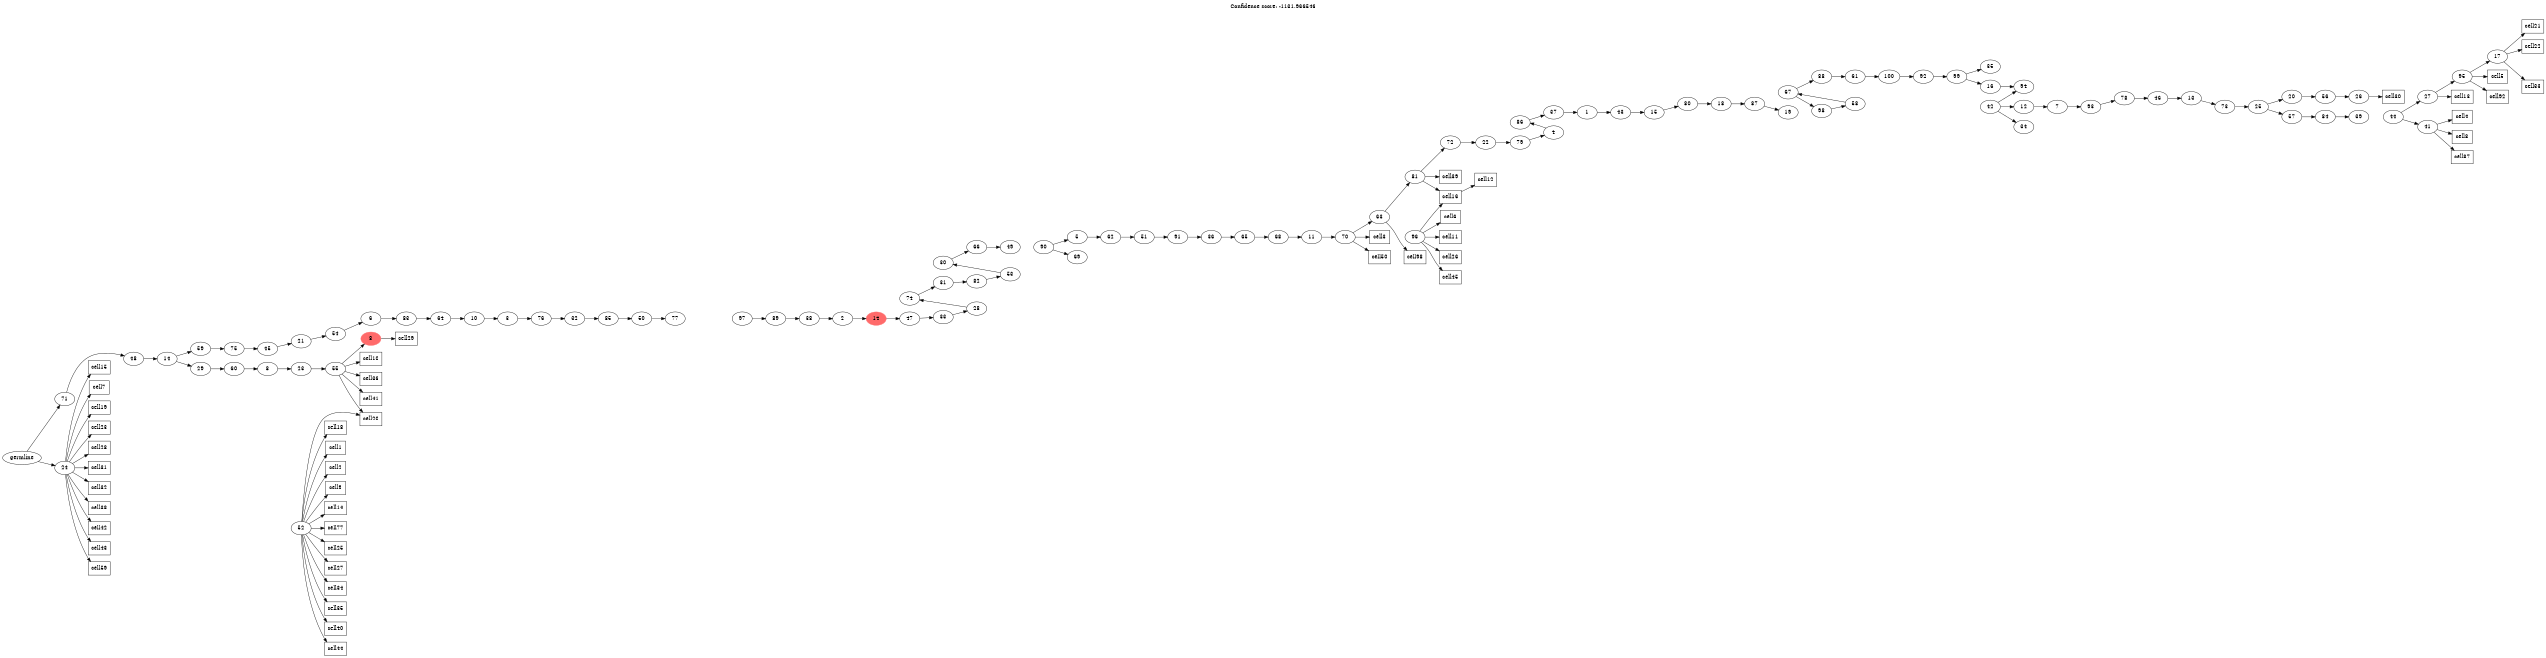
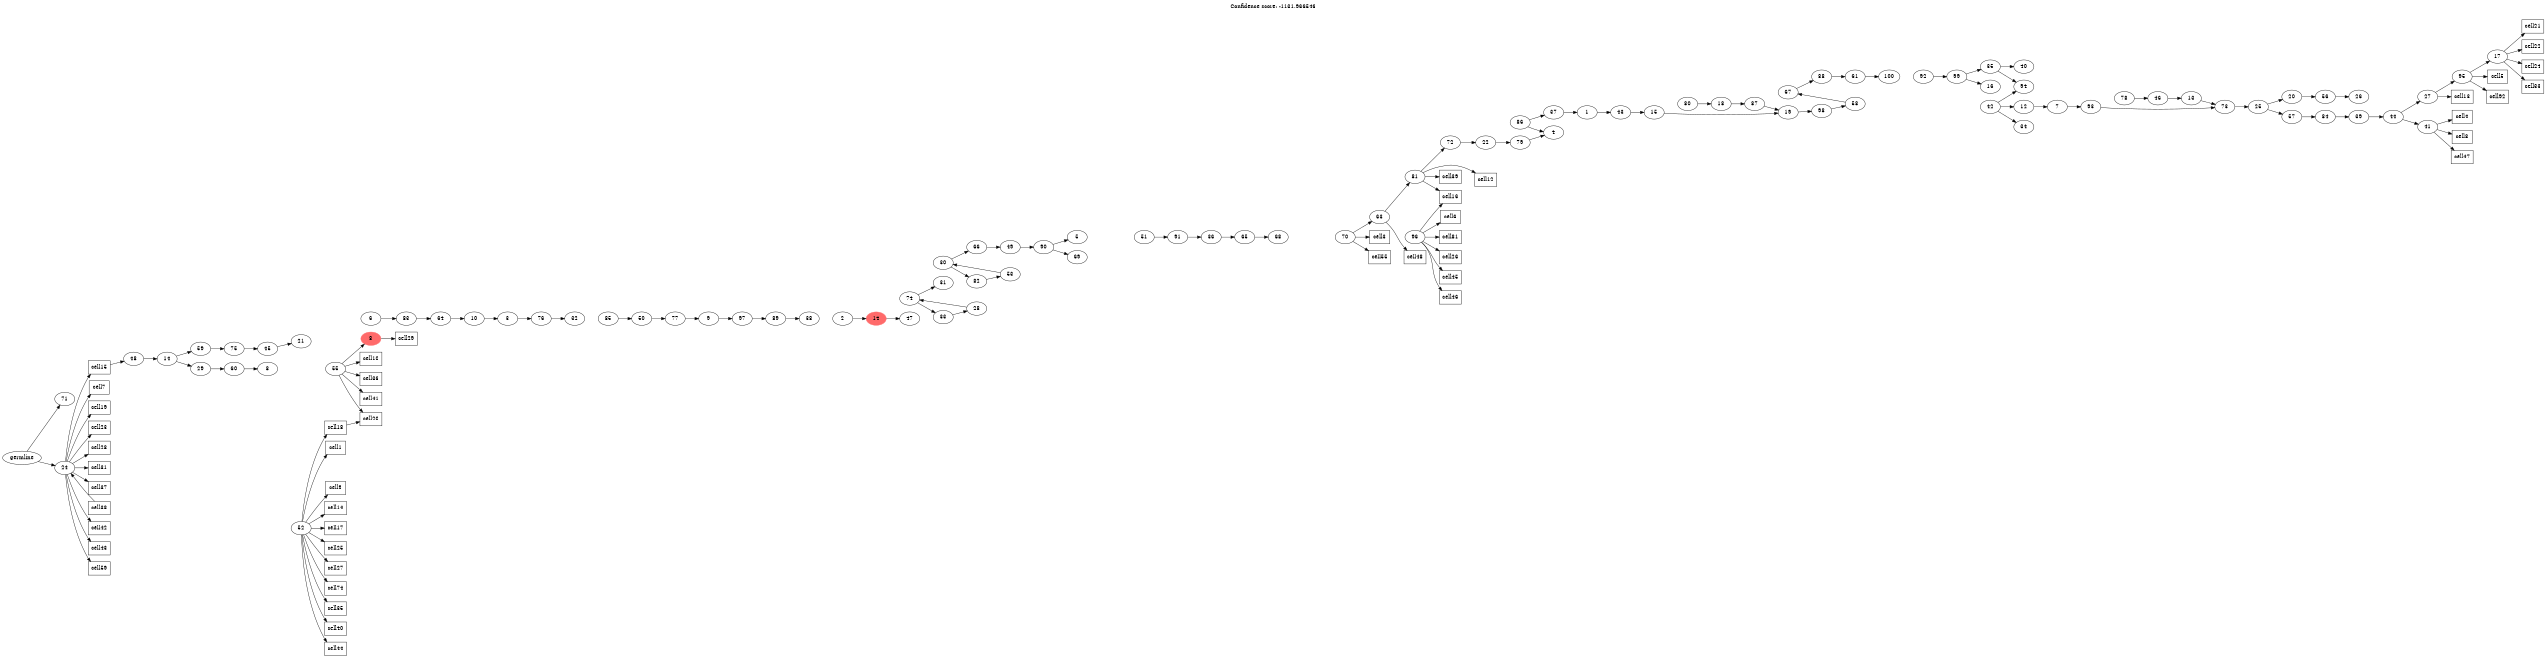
none -> (2024, 67)
none -> (2533, 67)
(1905, 77) -> none
(2005, 87) -> (2005, 76)
(2393, 97) -> none
(1803, 101) -> (1803, 112)
(2106, 103) -> (2156, 109)
(1669, 109) -> (1719, 115)
none -> (2374, 117)
(1540, 126) -> (1534, 129)
(2462, 157) -> (2462, 157)
(1466, 189) -> (1448, 165)
(1111, 237) -> none
(1312, 237) -> none
(1450, 237) -> (1450, 237)
none -> (1025, 247)
(1380, 257) -> (1380, 257)
(1415, 257) -> (1415, 257)
(958, 282) -> (958, 271)
none -> (1450, 297)
(925, 318) -> (925, 307)
(590, 319) -> none
none -> (709, 319)
(824, 319) -> none
(336, 334) -> none
(85, 360) -> (115, 363)
(301, 369) -> none
(310, 452) -> (351, 424)
(336, 468) -> none
(76, 487) -> (83, 489)
(99, 488) -> (99, 488)
(336, 528) -> (336, 528)
(336, 588) -> (336, 588)
